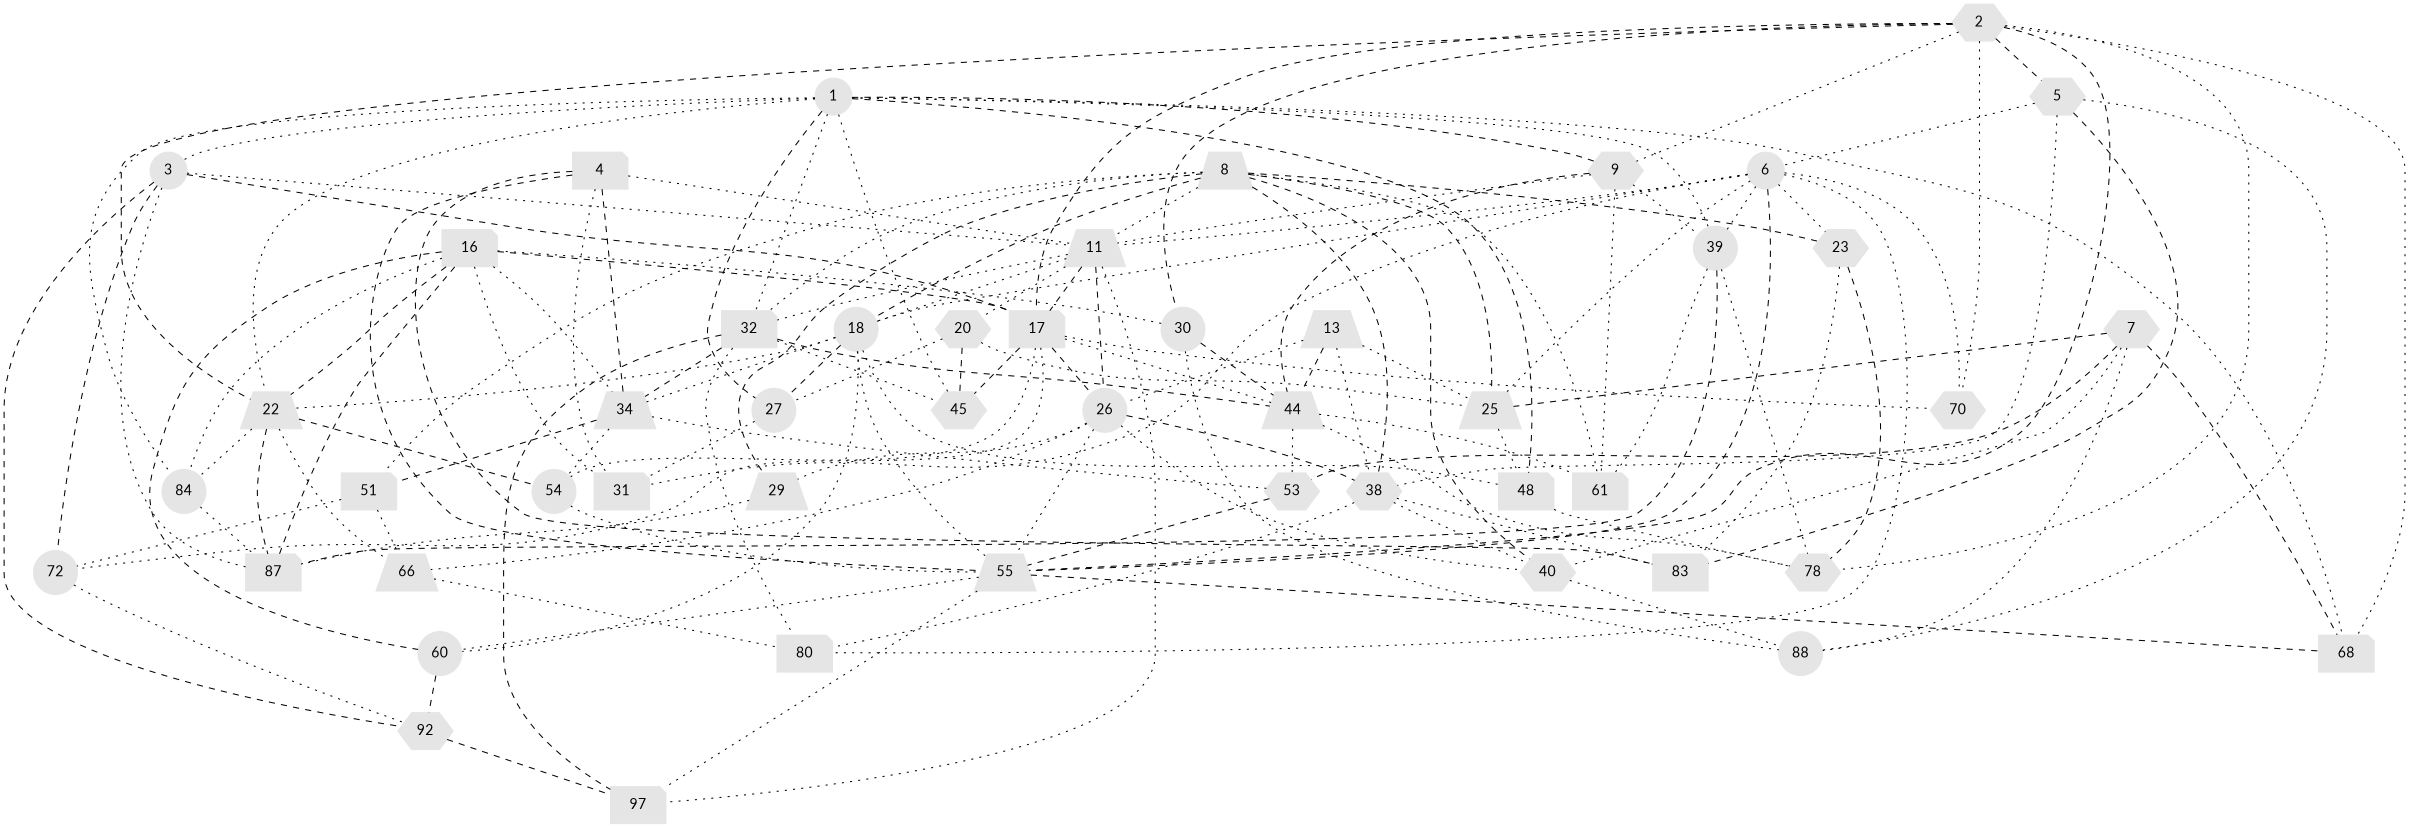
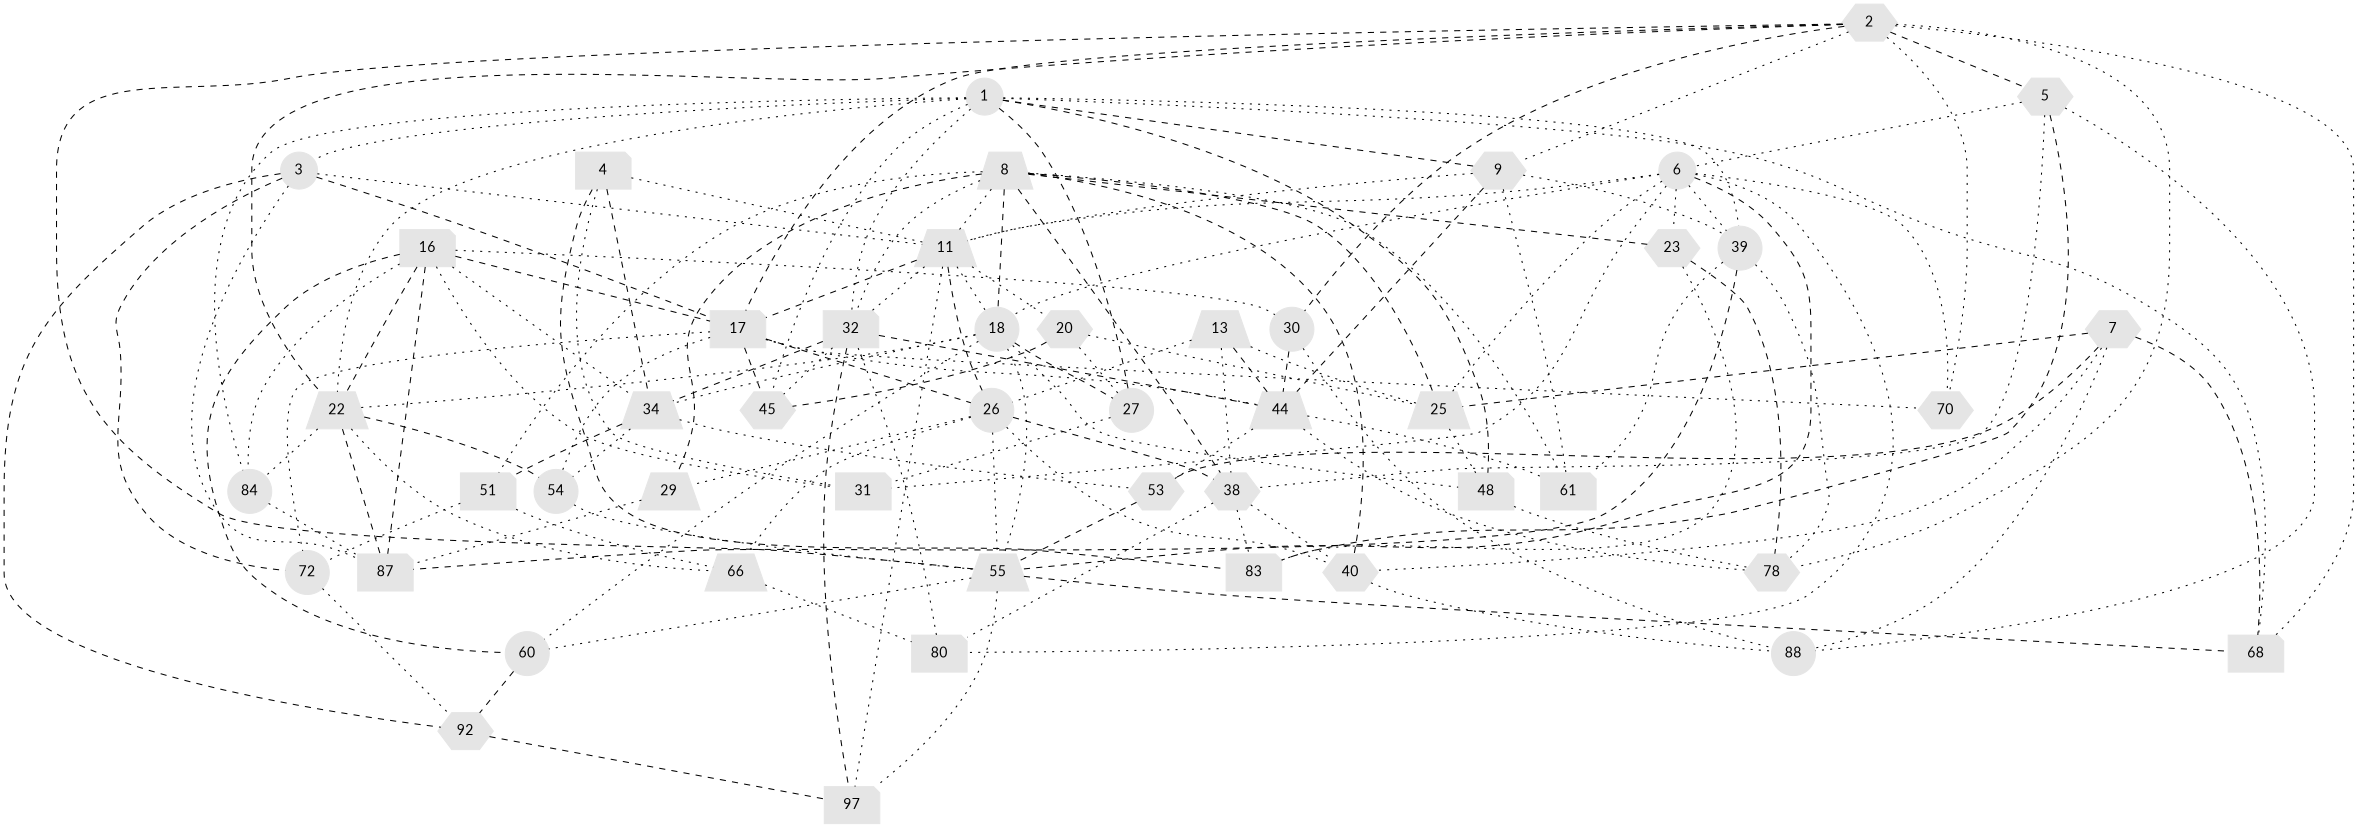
(468, 521) -> none
